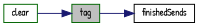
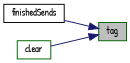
(112, 13) -> (77, 23)
